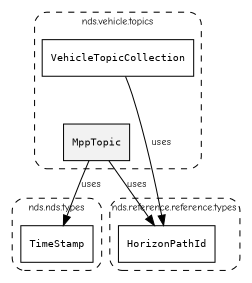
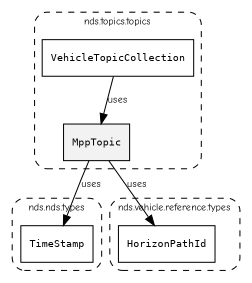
(118, 22) -> (118, 22)
(146, 145) -> (109, 95)
(175, 208) -> (175, 208)
